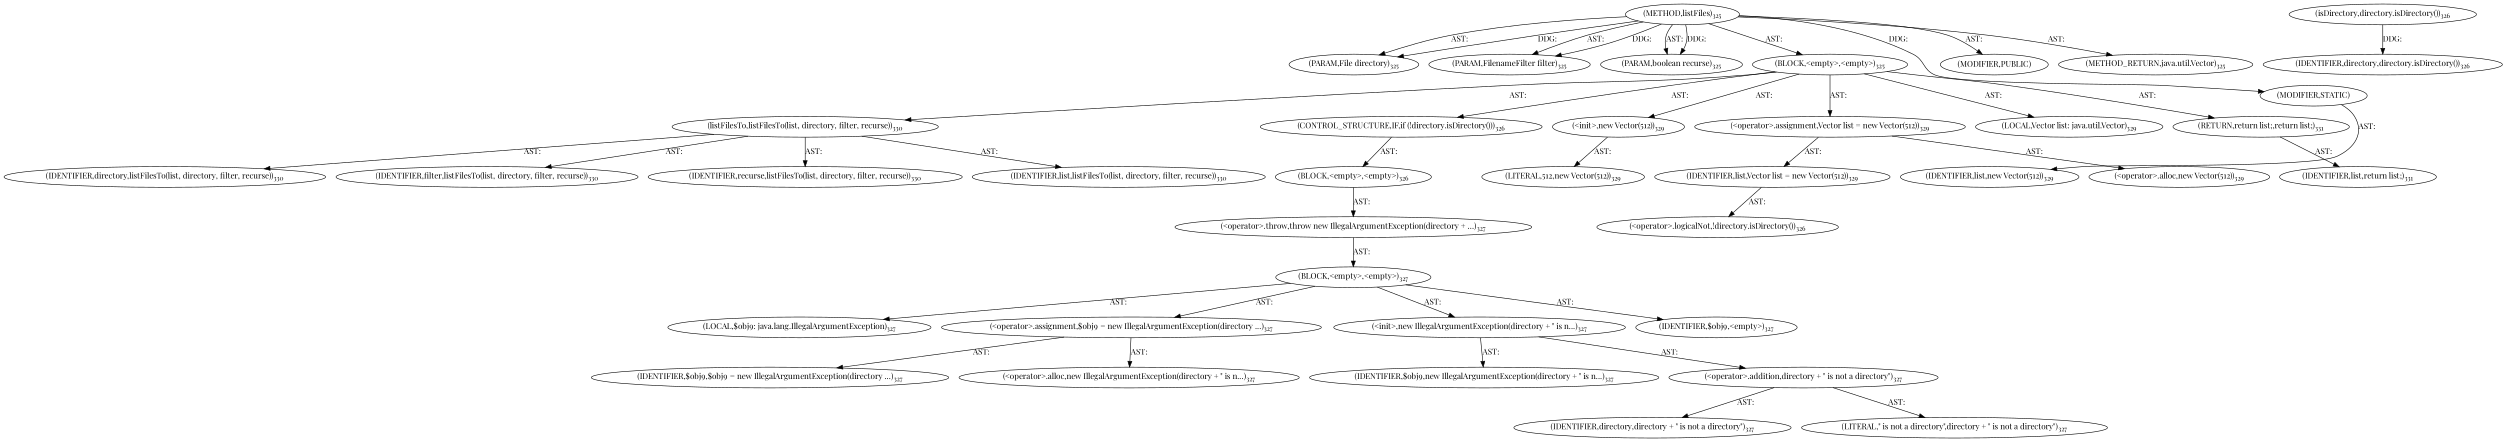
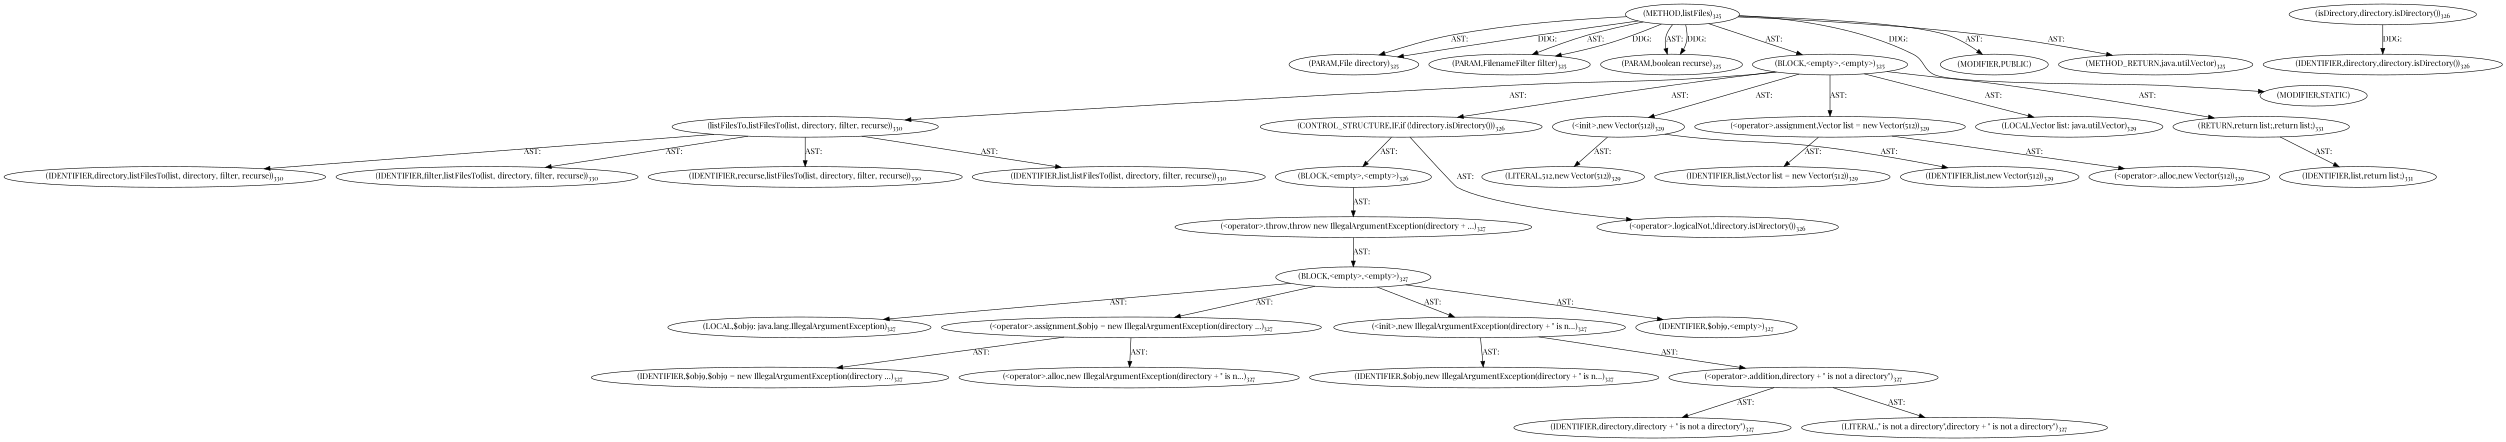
(2231, 165) -> (1797, 144)
(1747, 200) -> (1507, 202)
